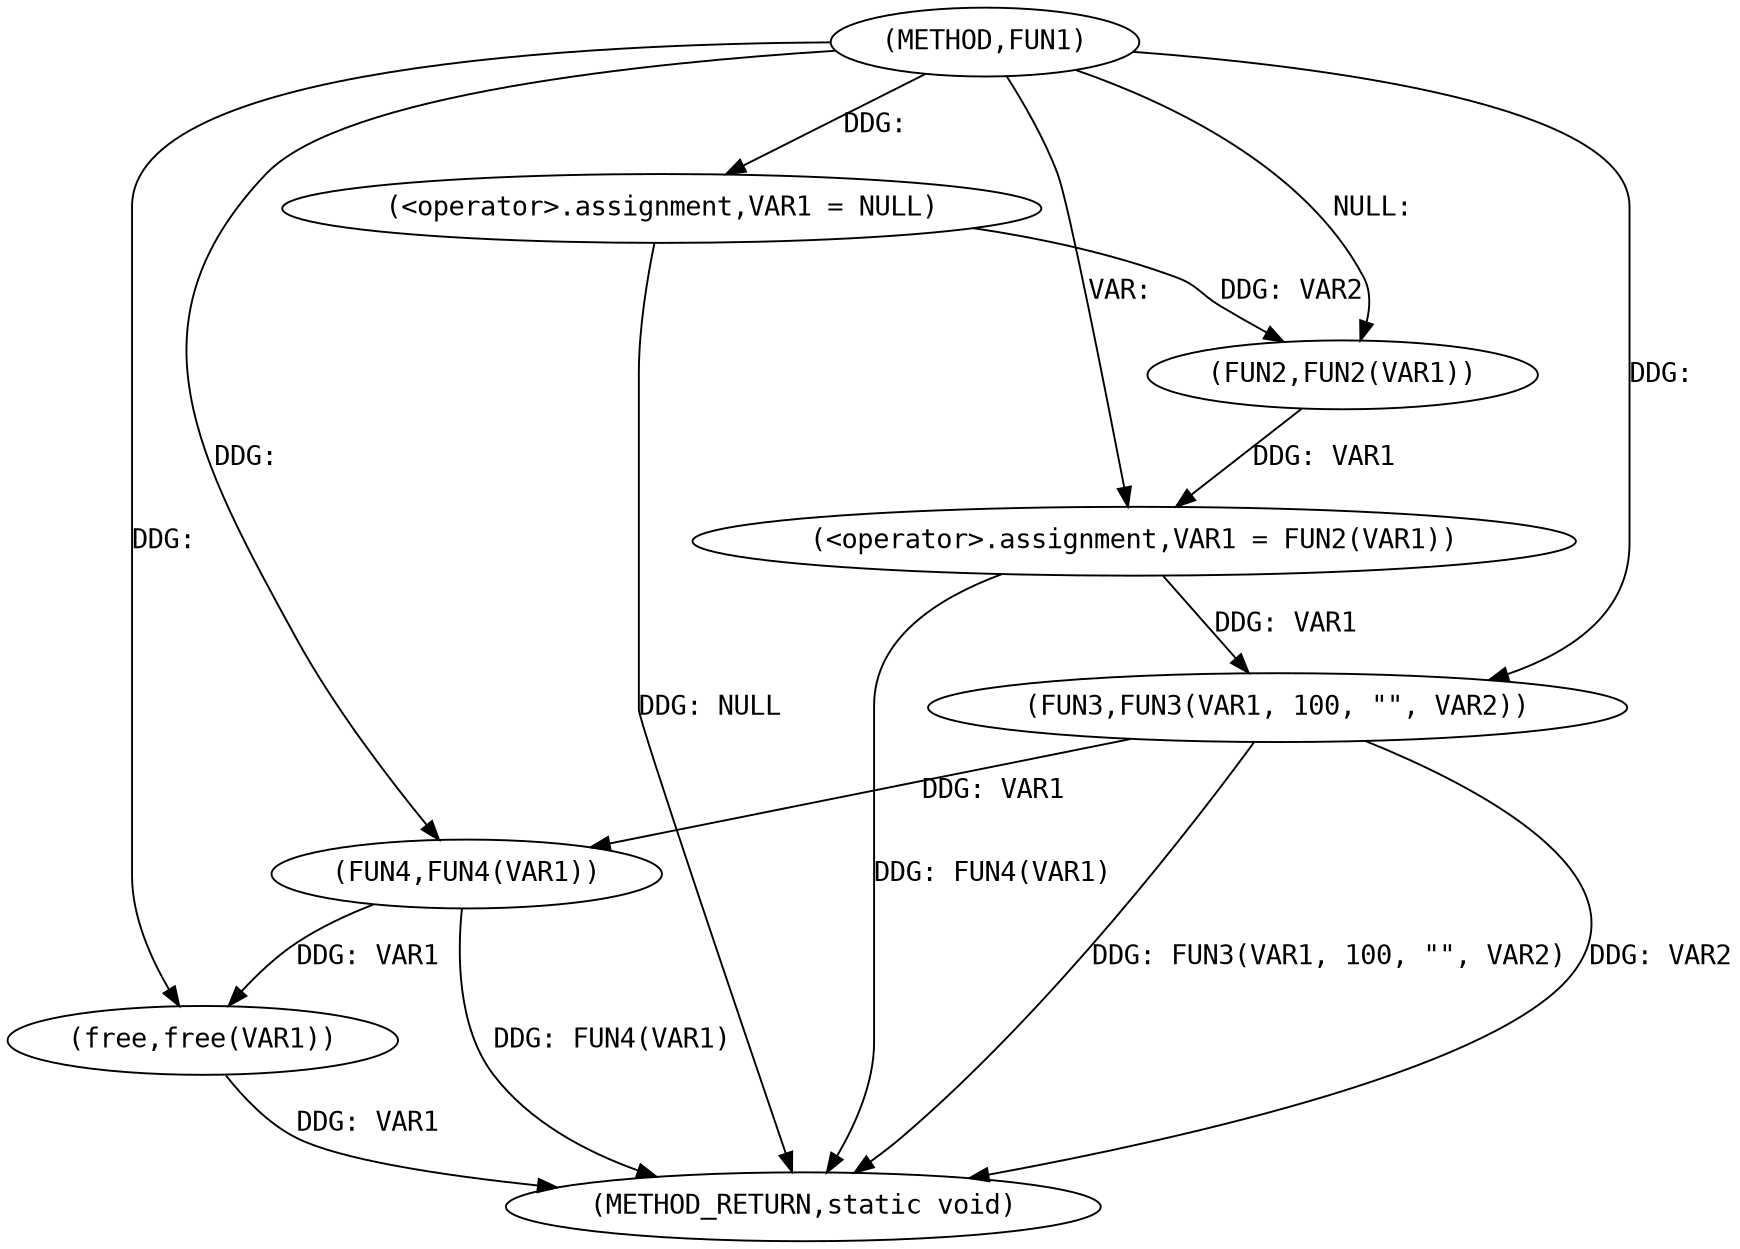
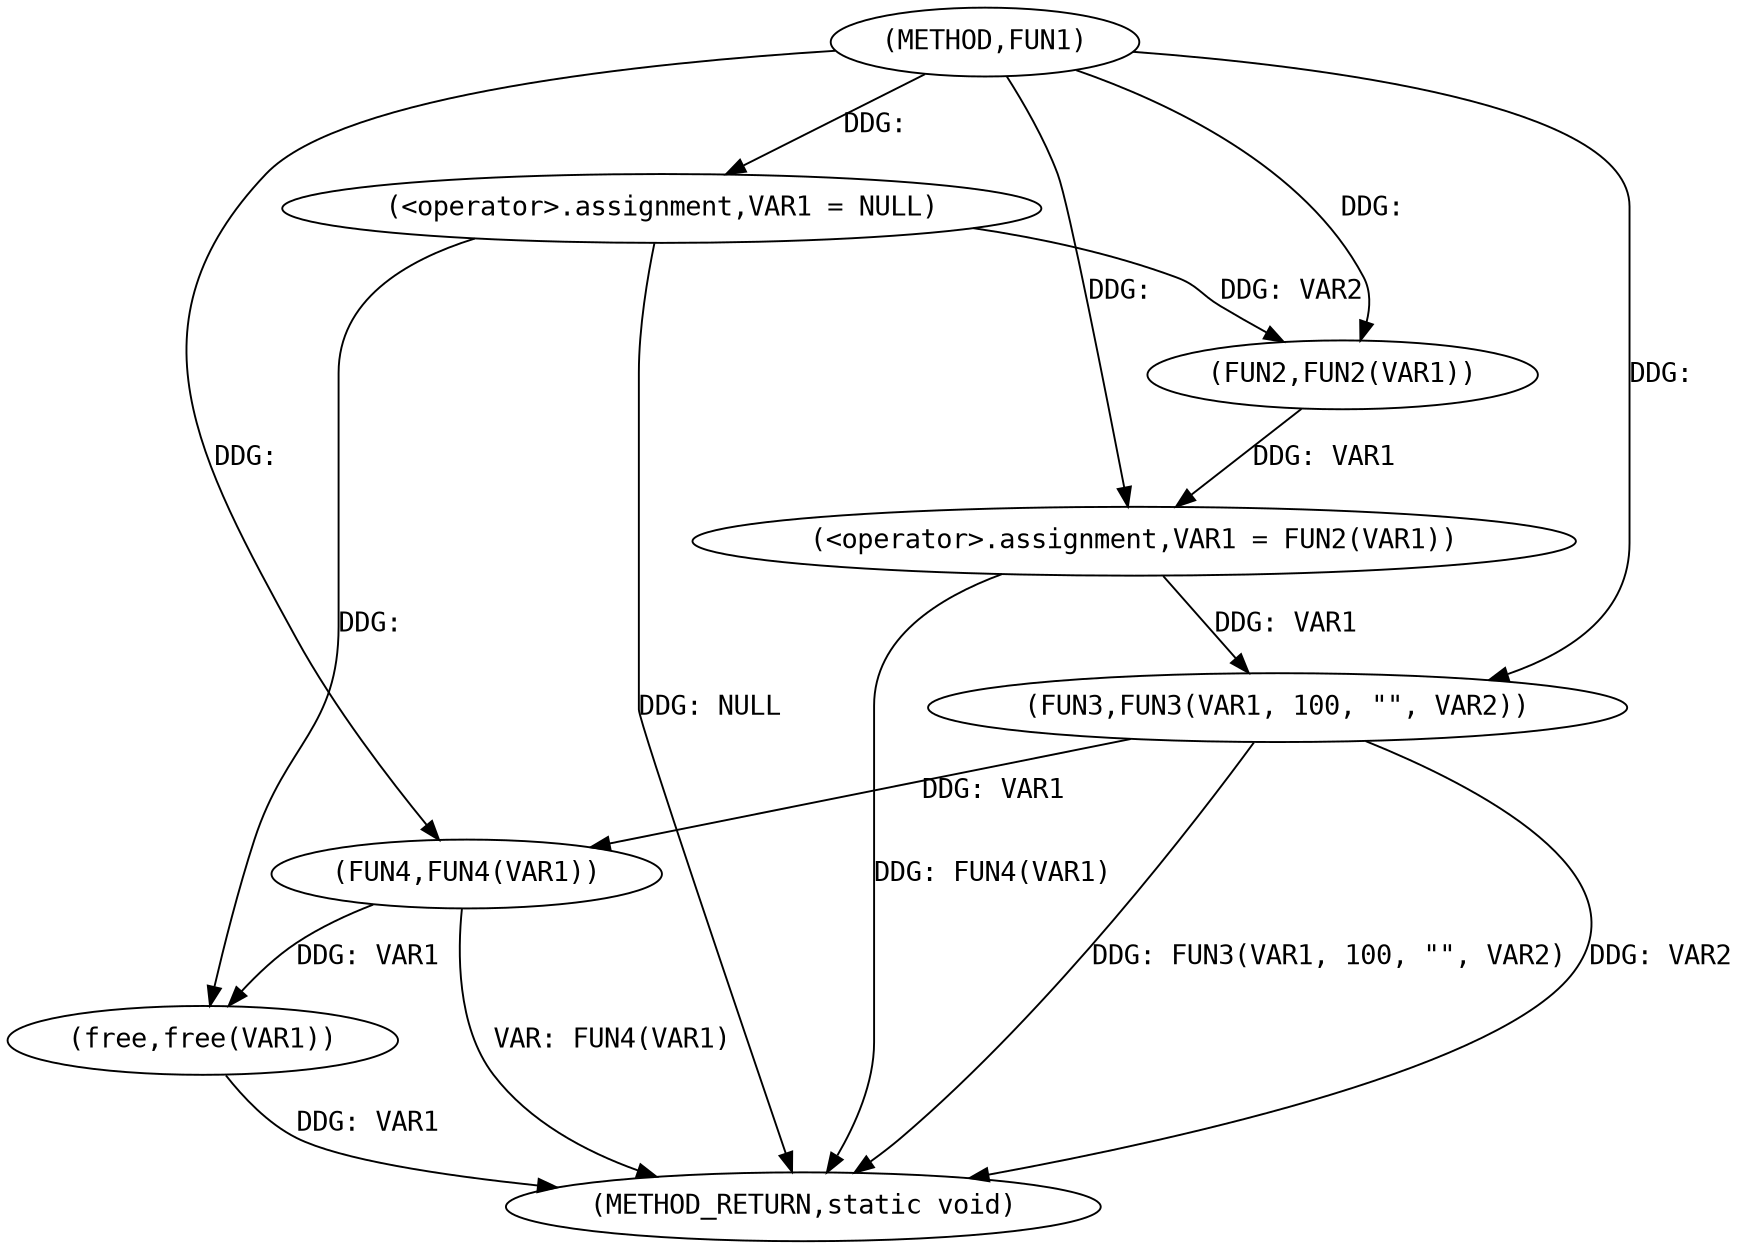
(1381, 208) -> (1381, 208)
(132, 226) -> (339, 589)
(1128, 292) -> (1128, 292)
(612, 1040) -> (612, 1040)
